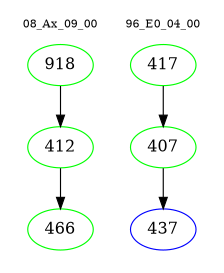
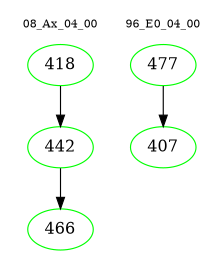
(61, 25) -> (61, 25)
(61, 65) -> (61, 65)
(163, 65) -> (163, 65)
(61, 147) -> (61, 147)
(163, 229) -> none
